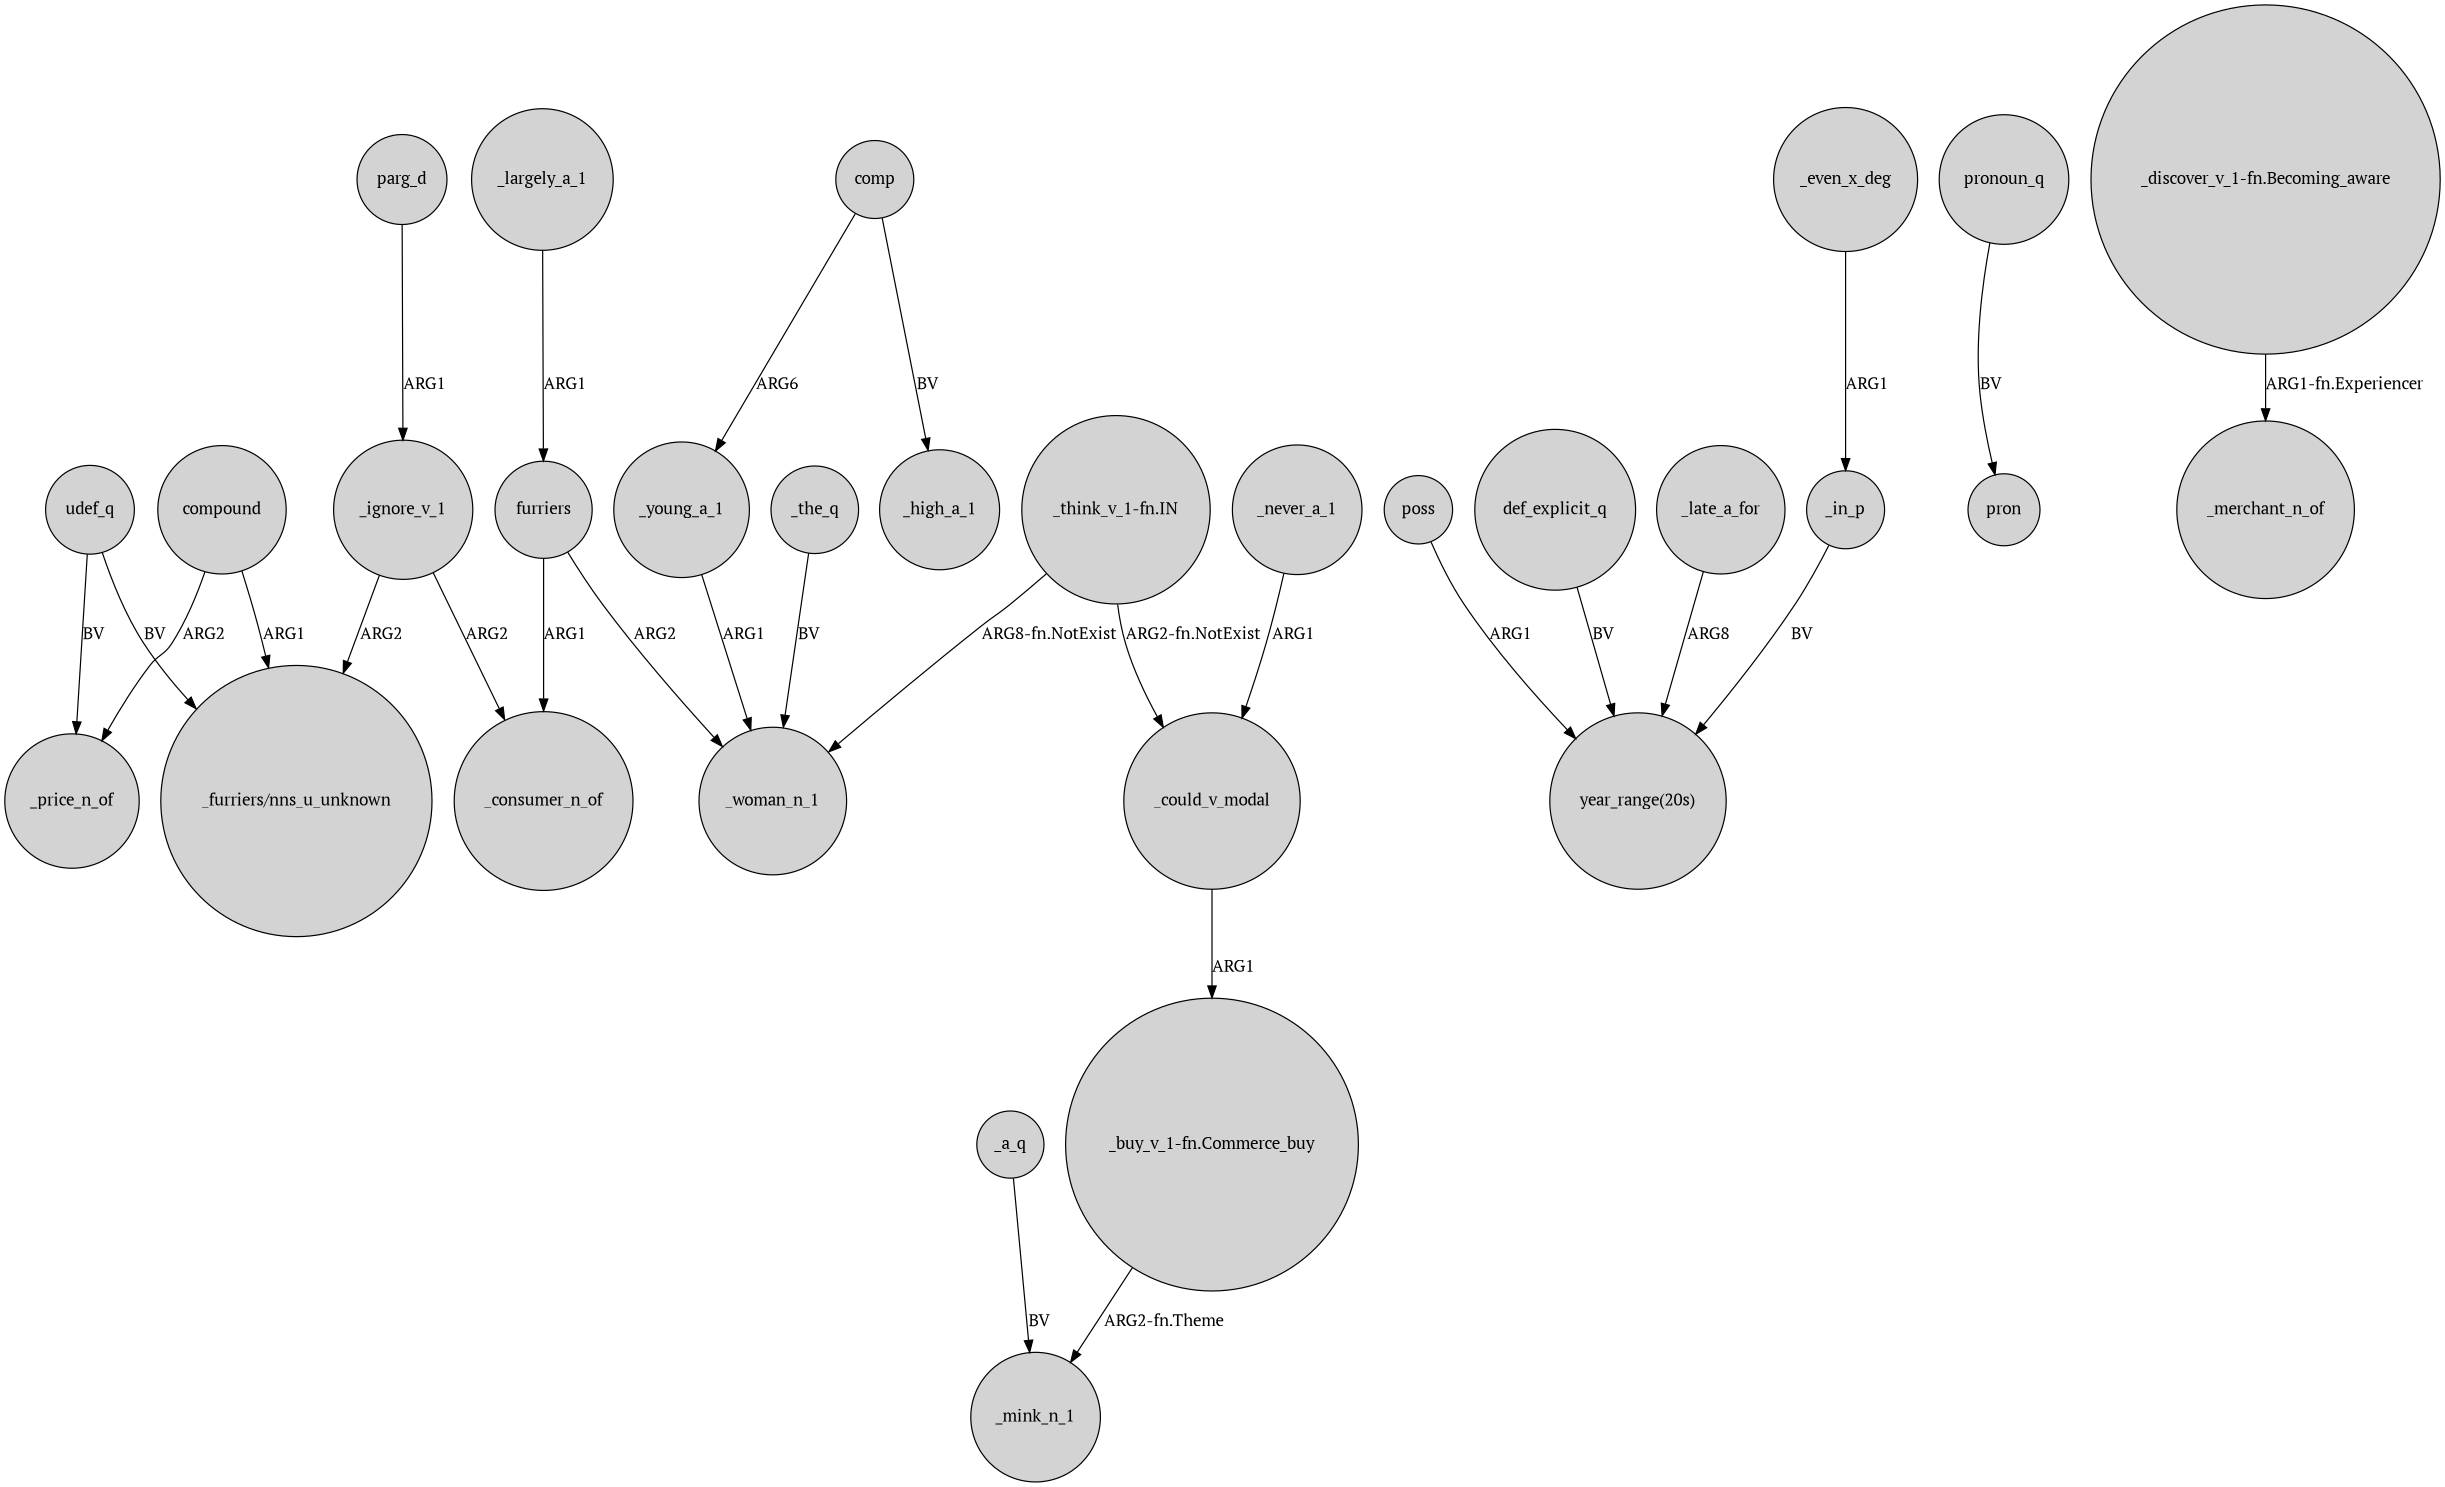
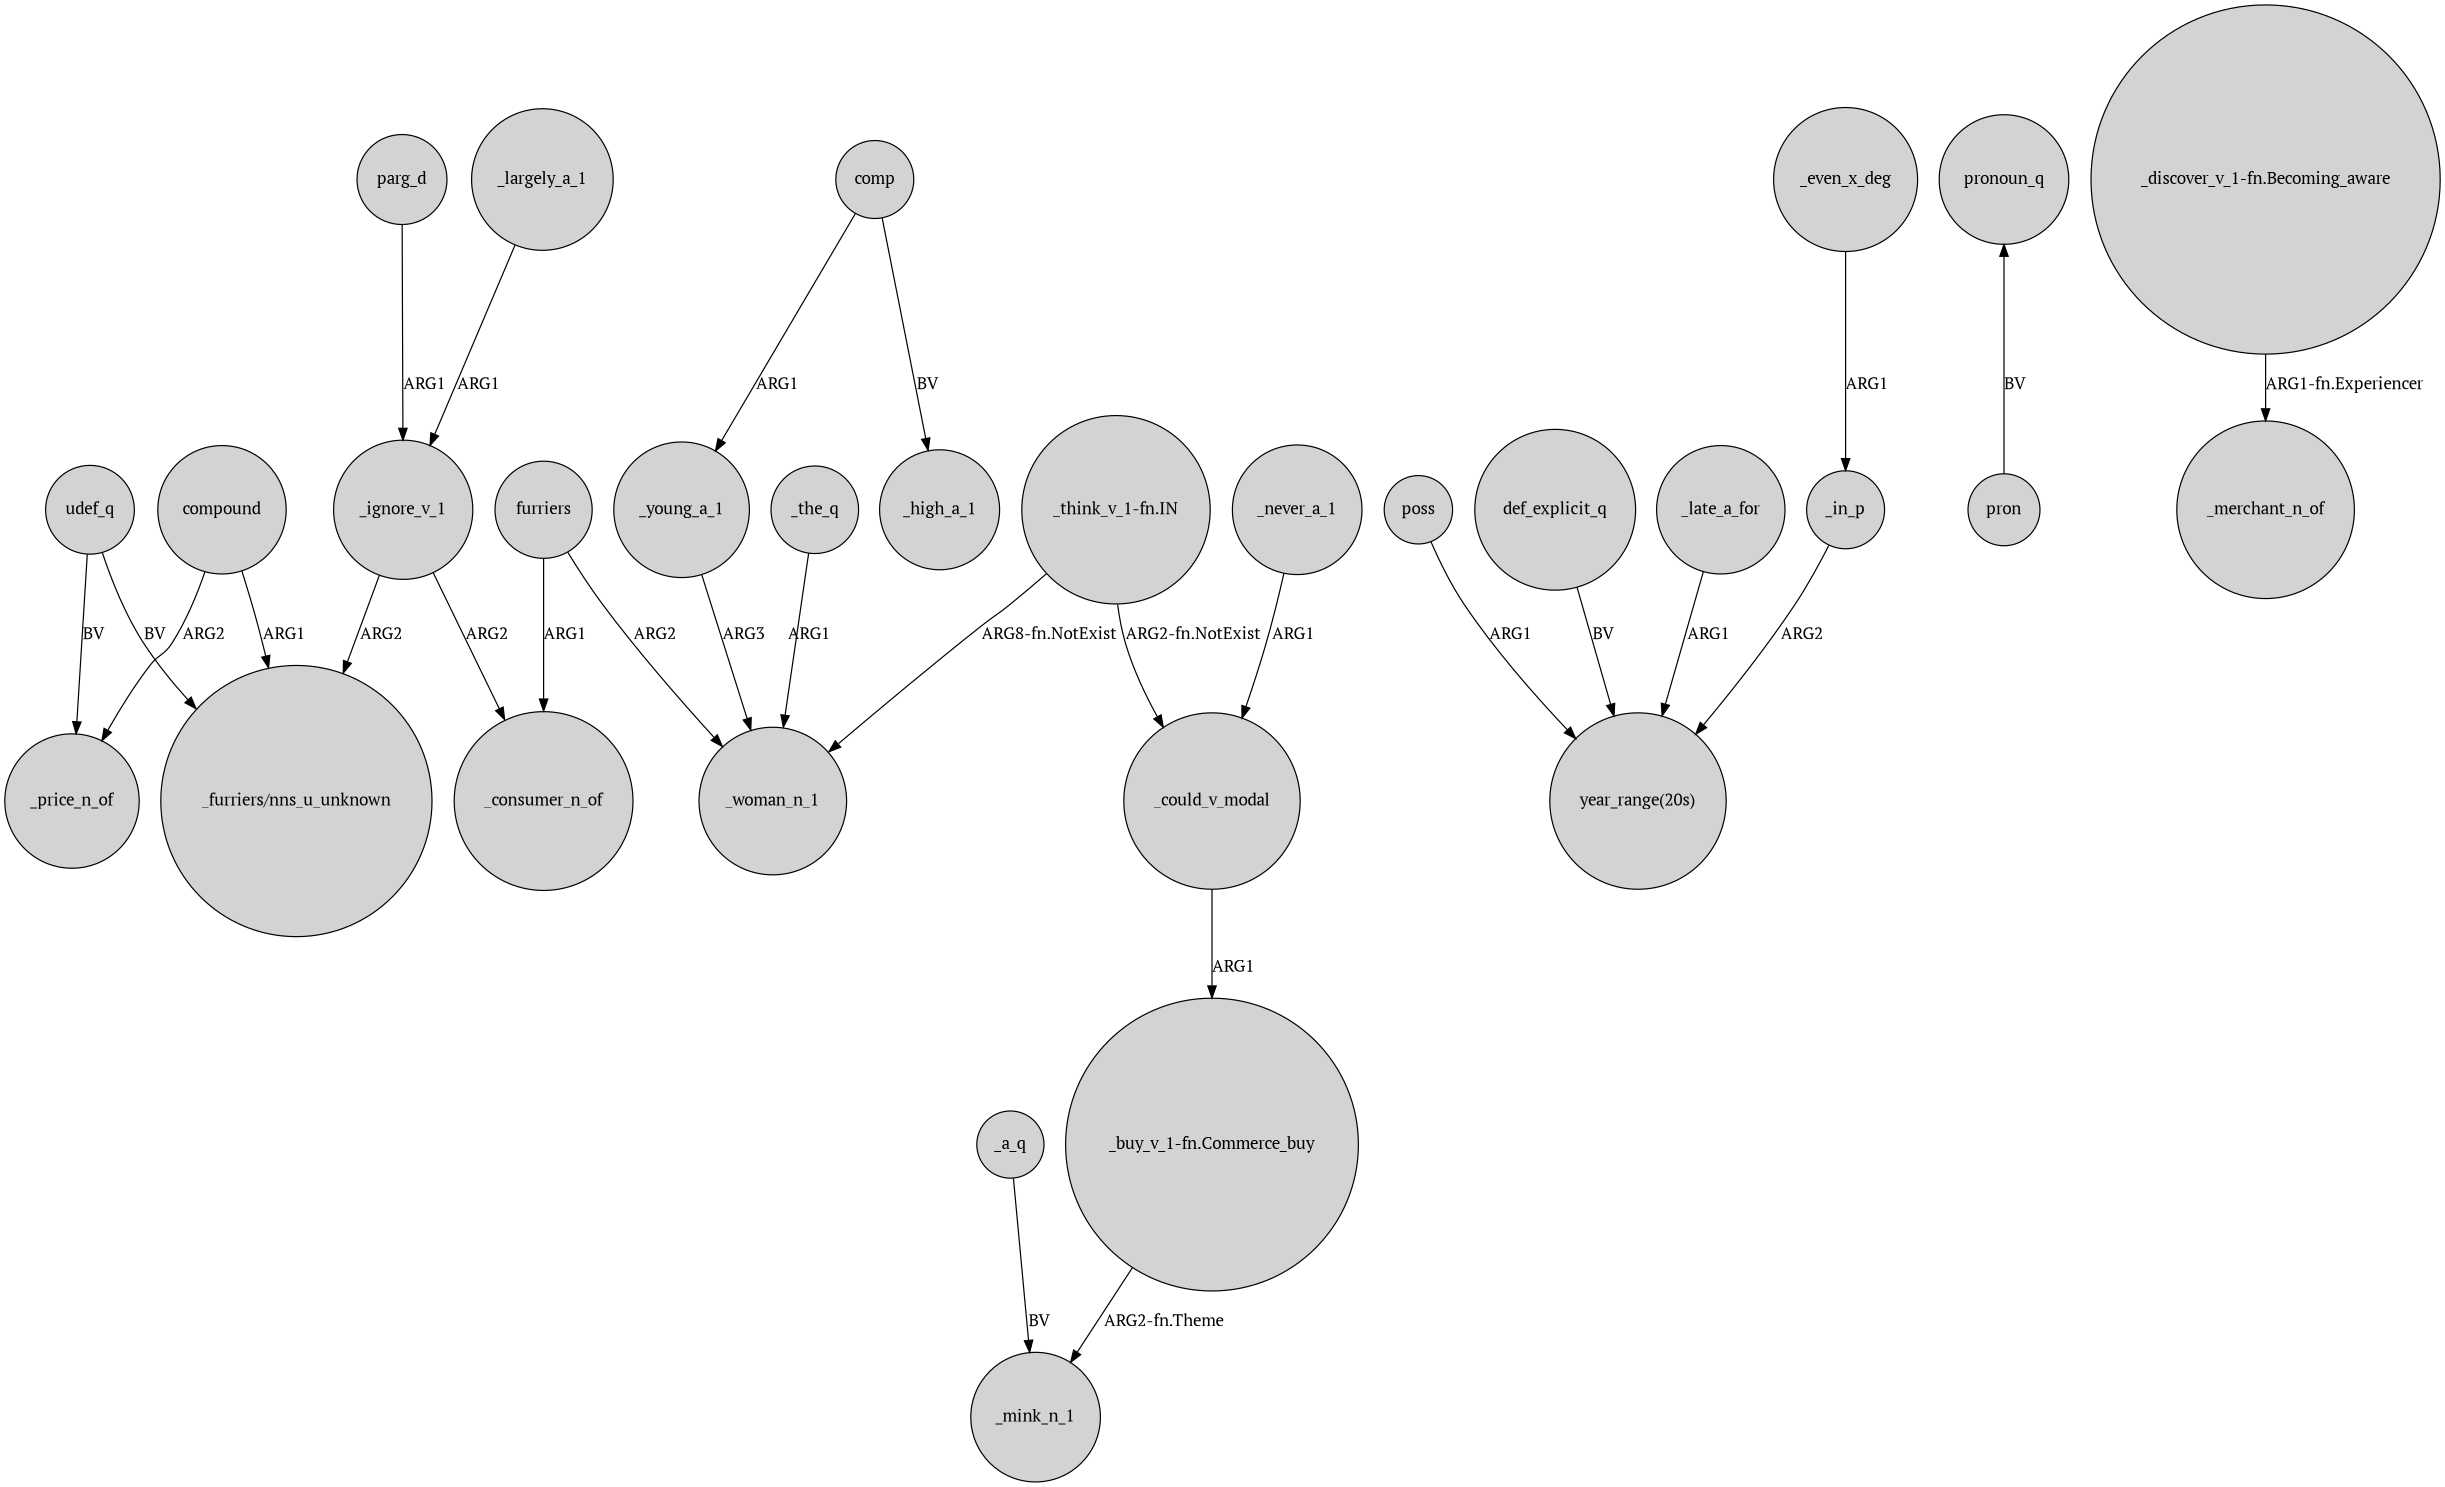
(543, 350) -> (475, 340)
(1978, 353) -> (2004, 365)
(778, 385) -> (778, 385)
(744, 635) -> (744, 635)
(809, 635) -> (809, 635)
(1709, 635) -> (1709, 635)
(1802, 635) -> (1802, 635)
